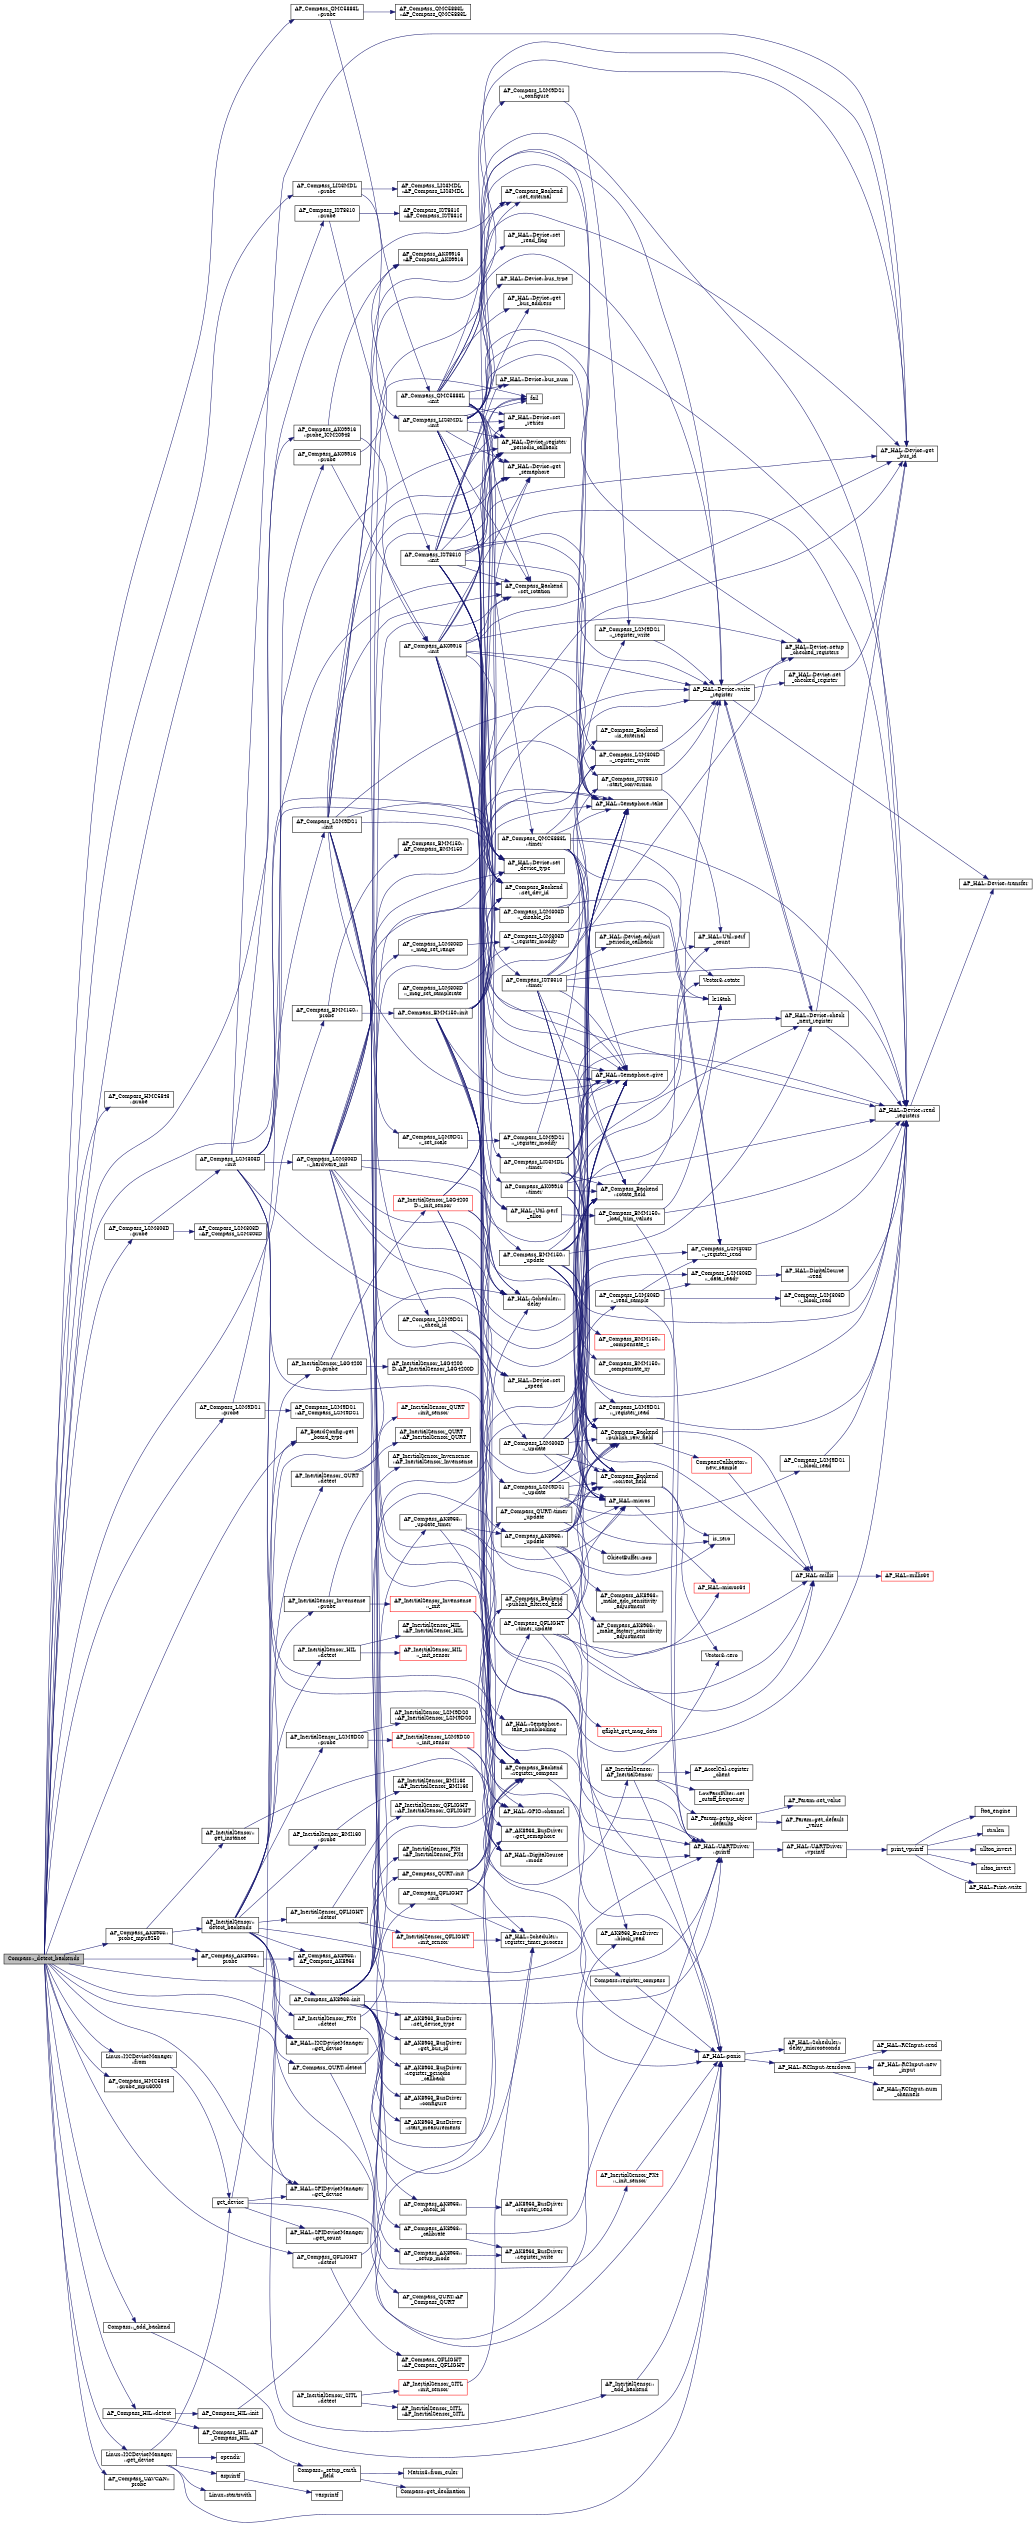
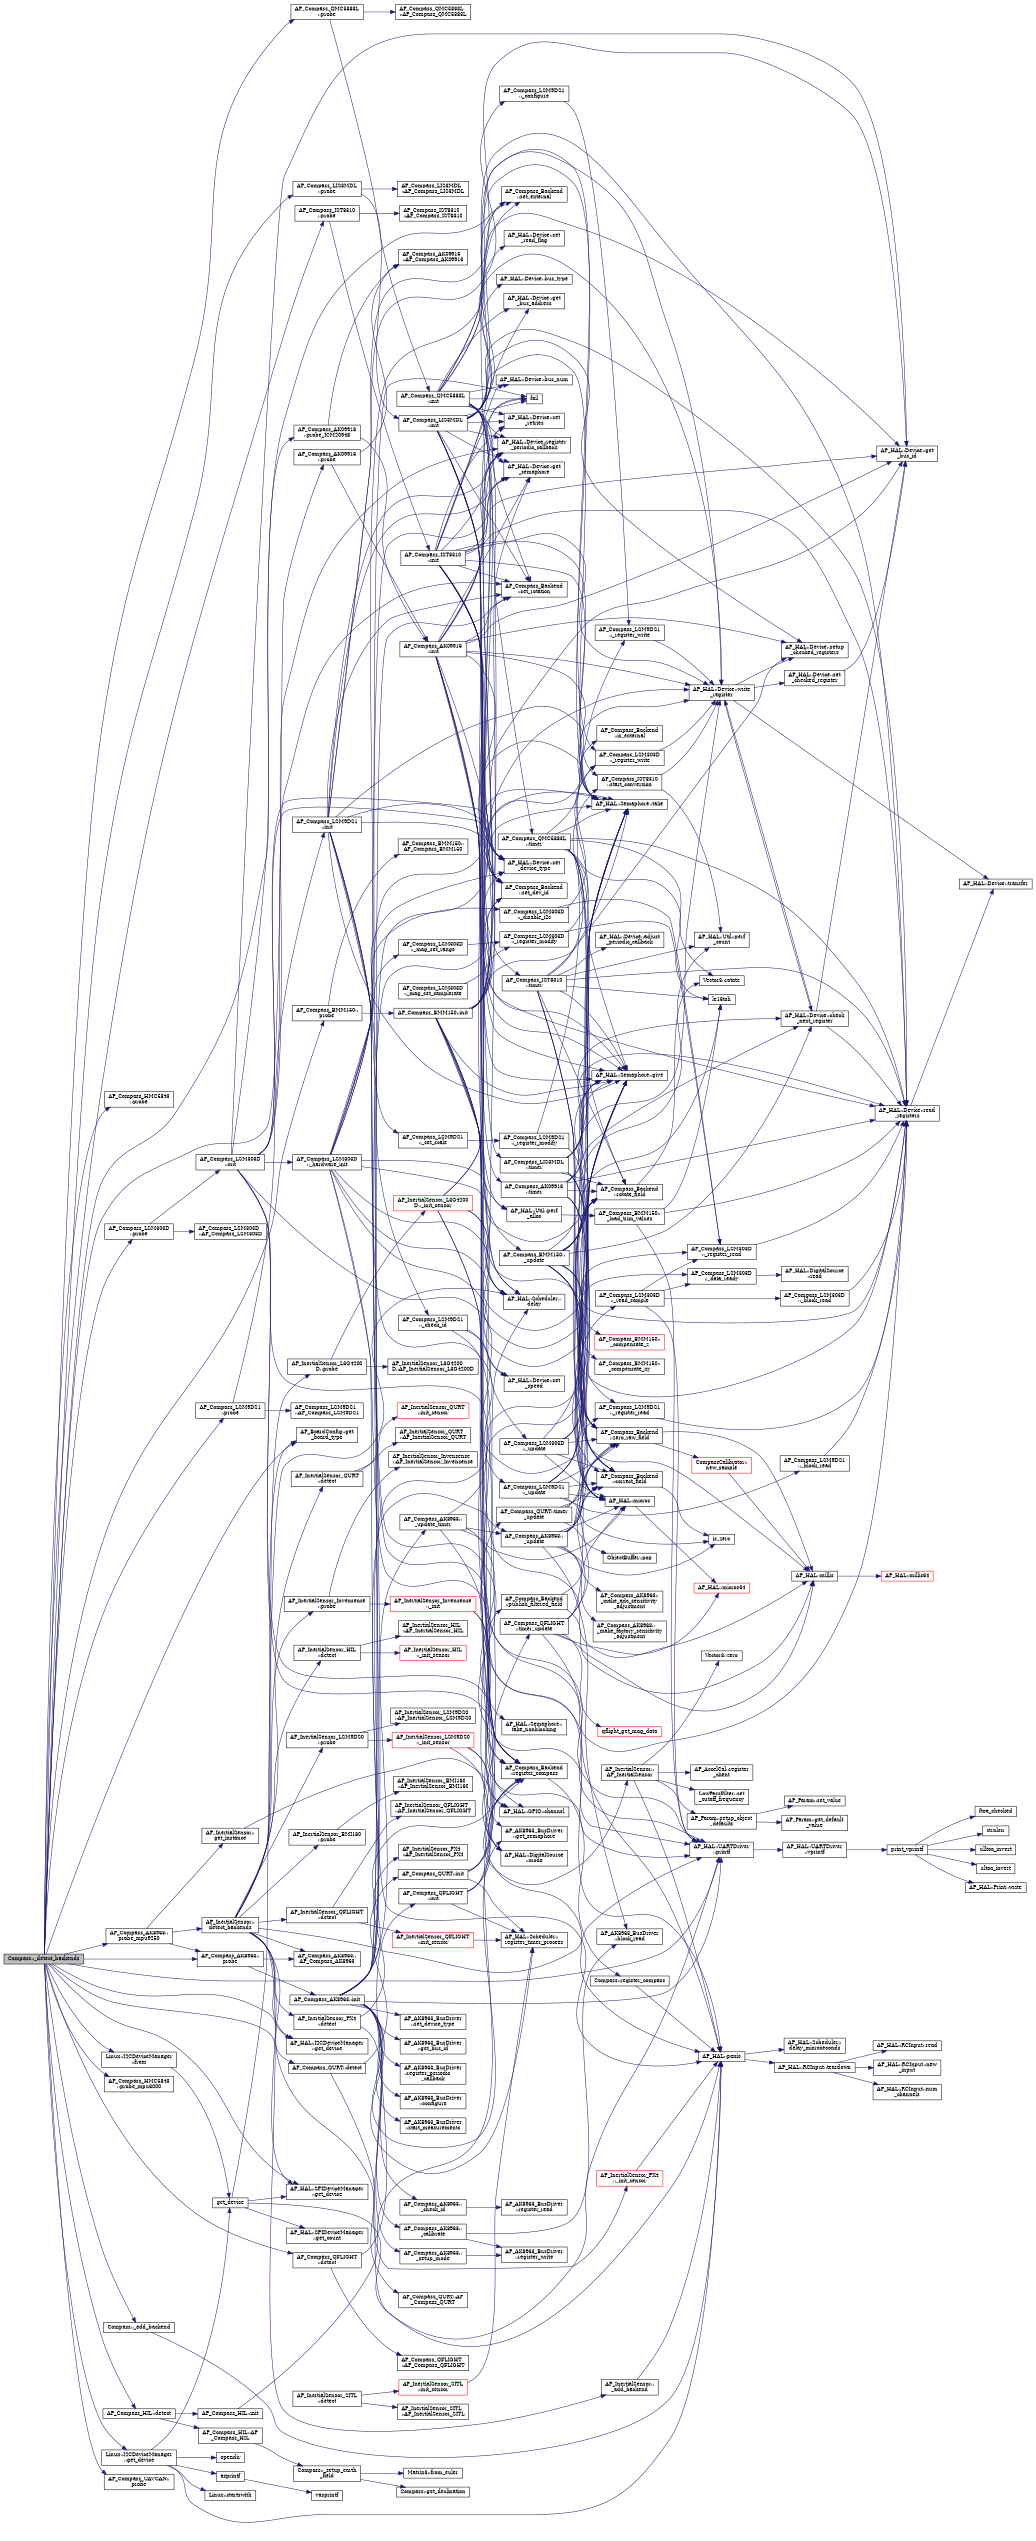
(670, 72) -> none
none -> (576, 1122)
(630, 1436) -> (630, 1436)
(682, 1567) -> none
(996, 1811) -> (996, 1811)
